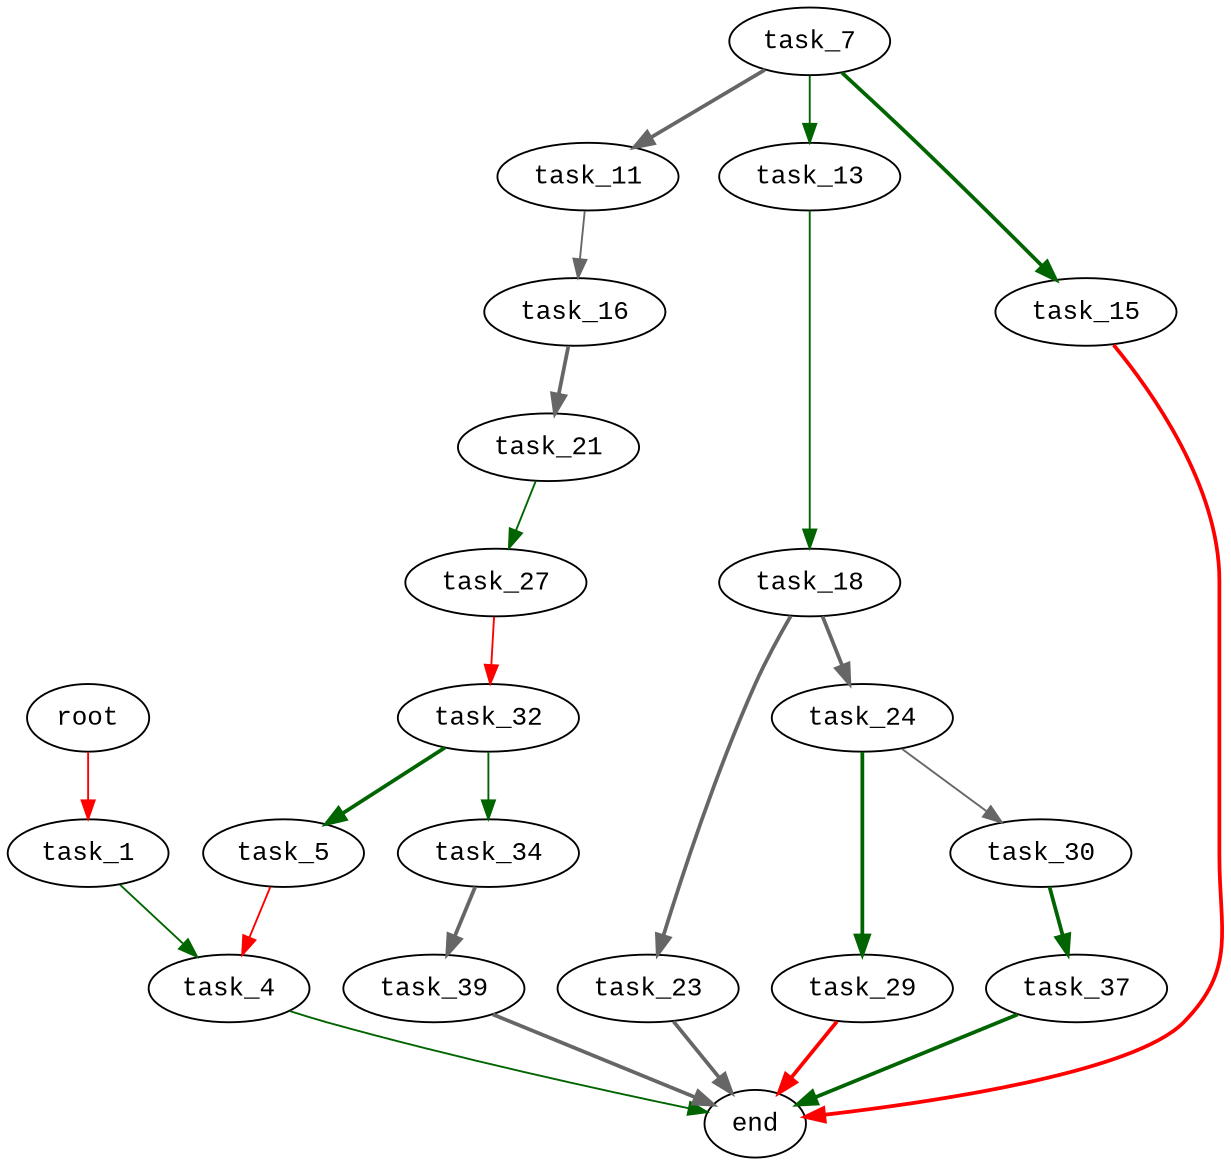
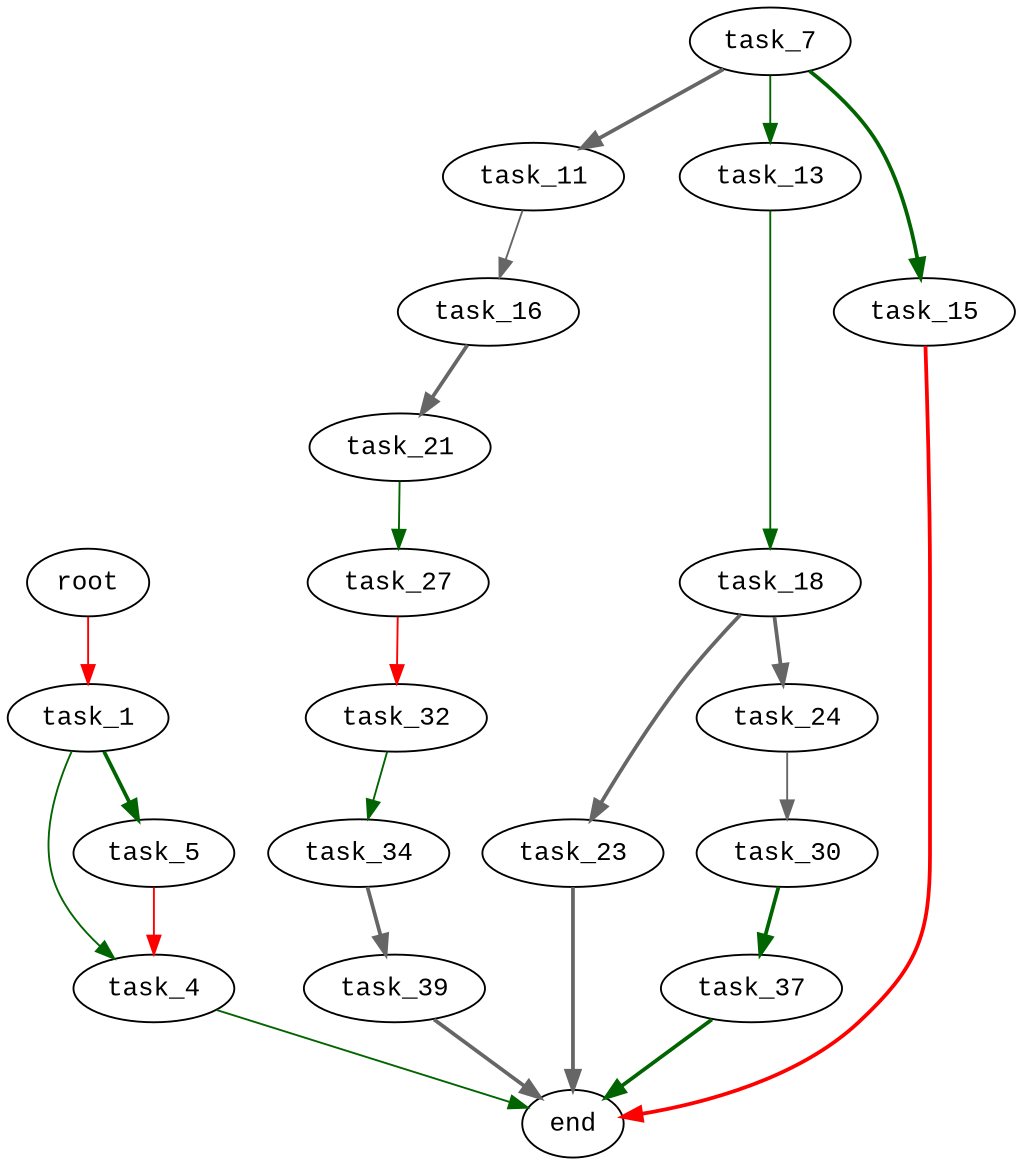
(394, 780) -> (117, 777)
(862, 988) -> none
